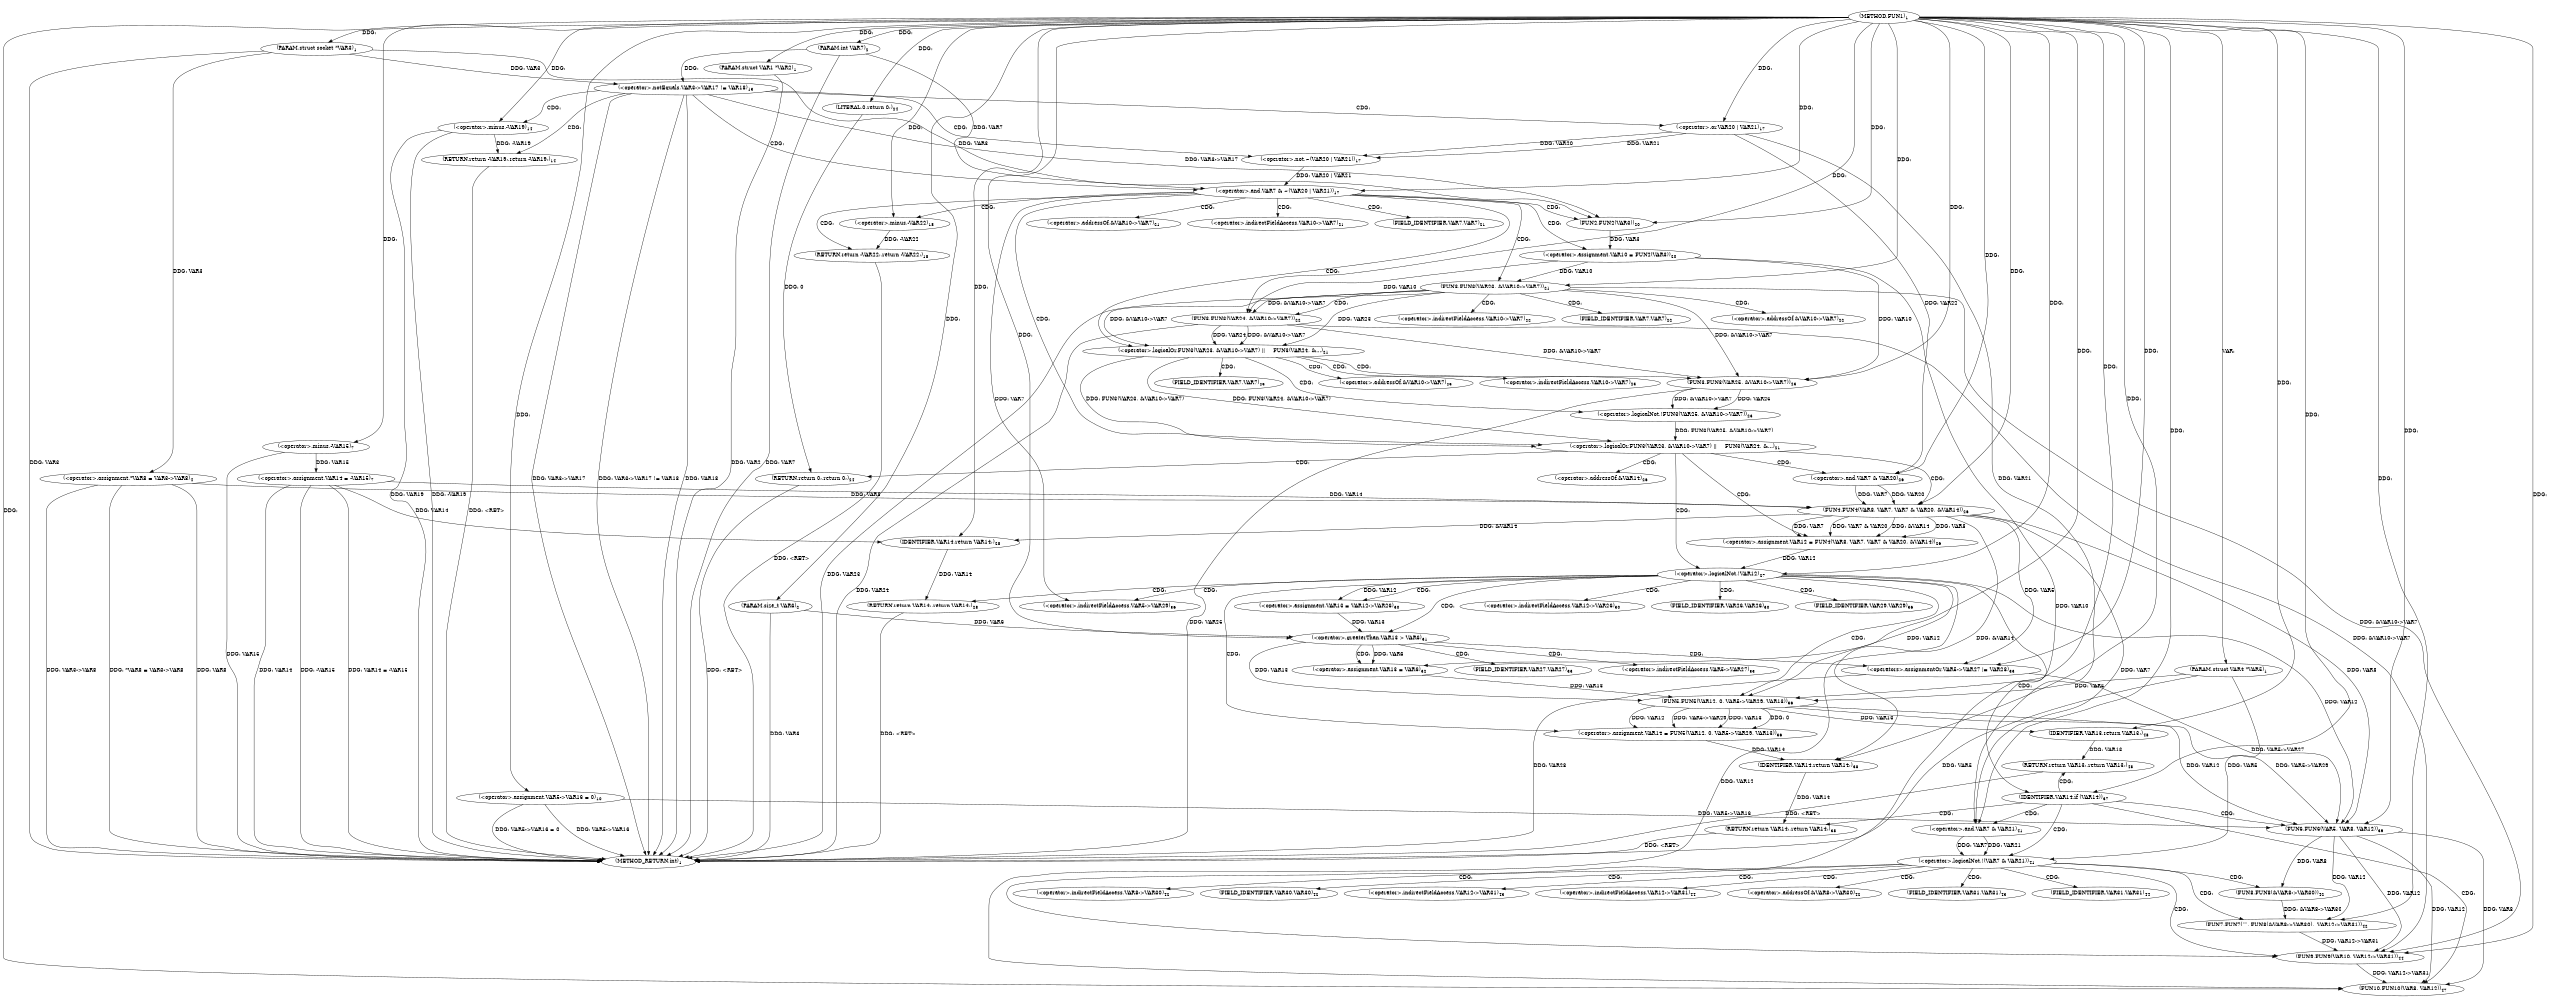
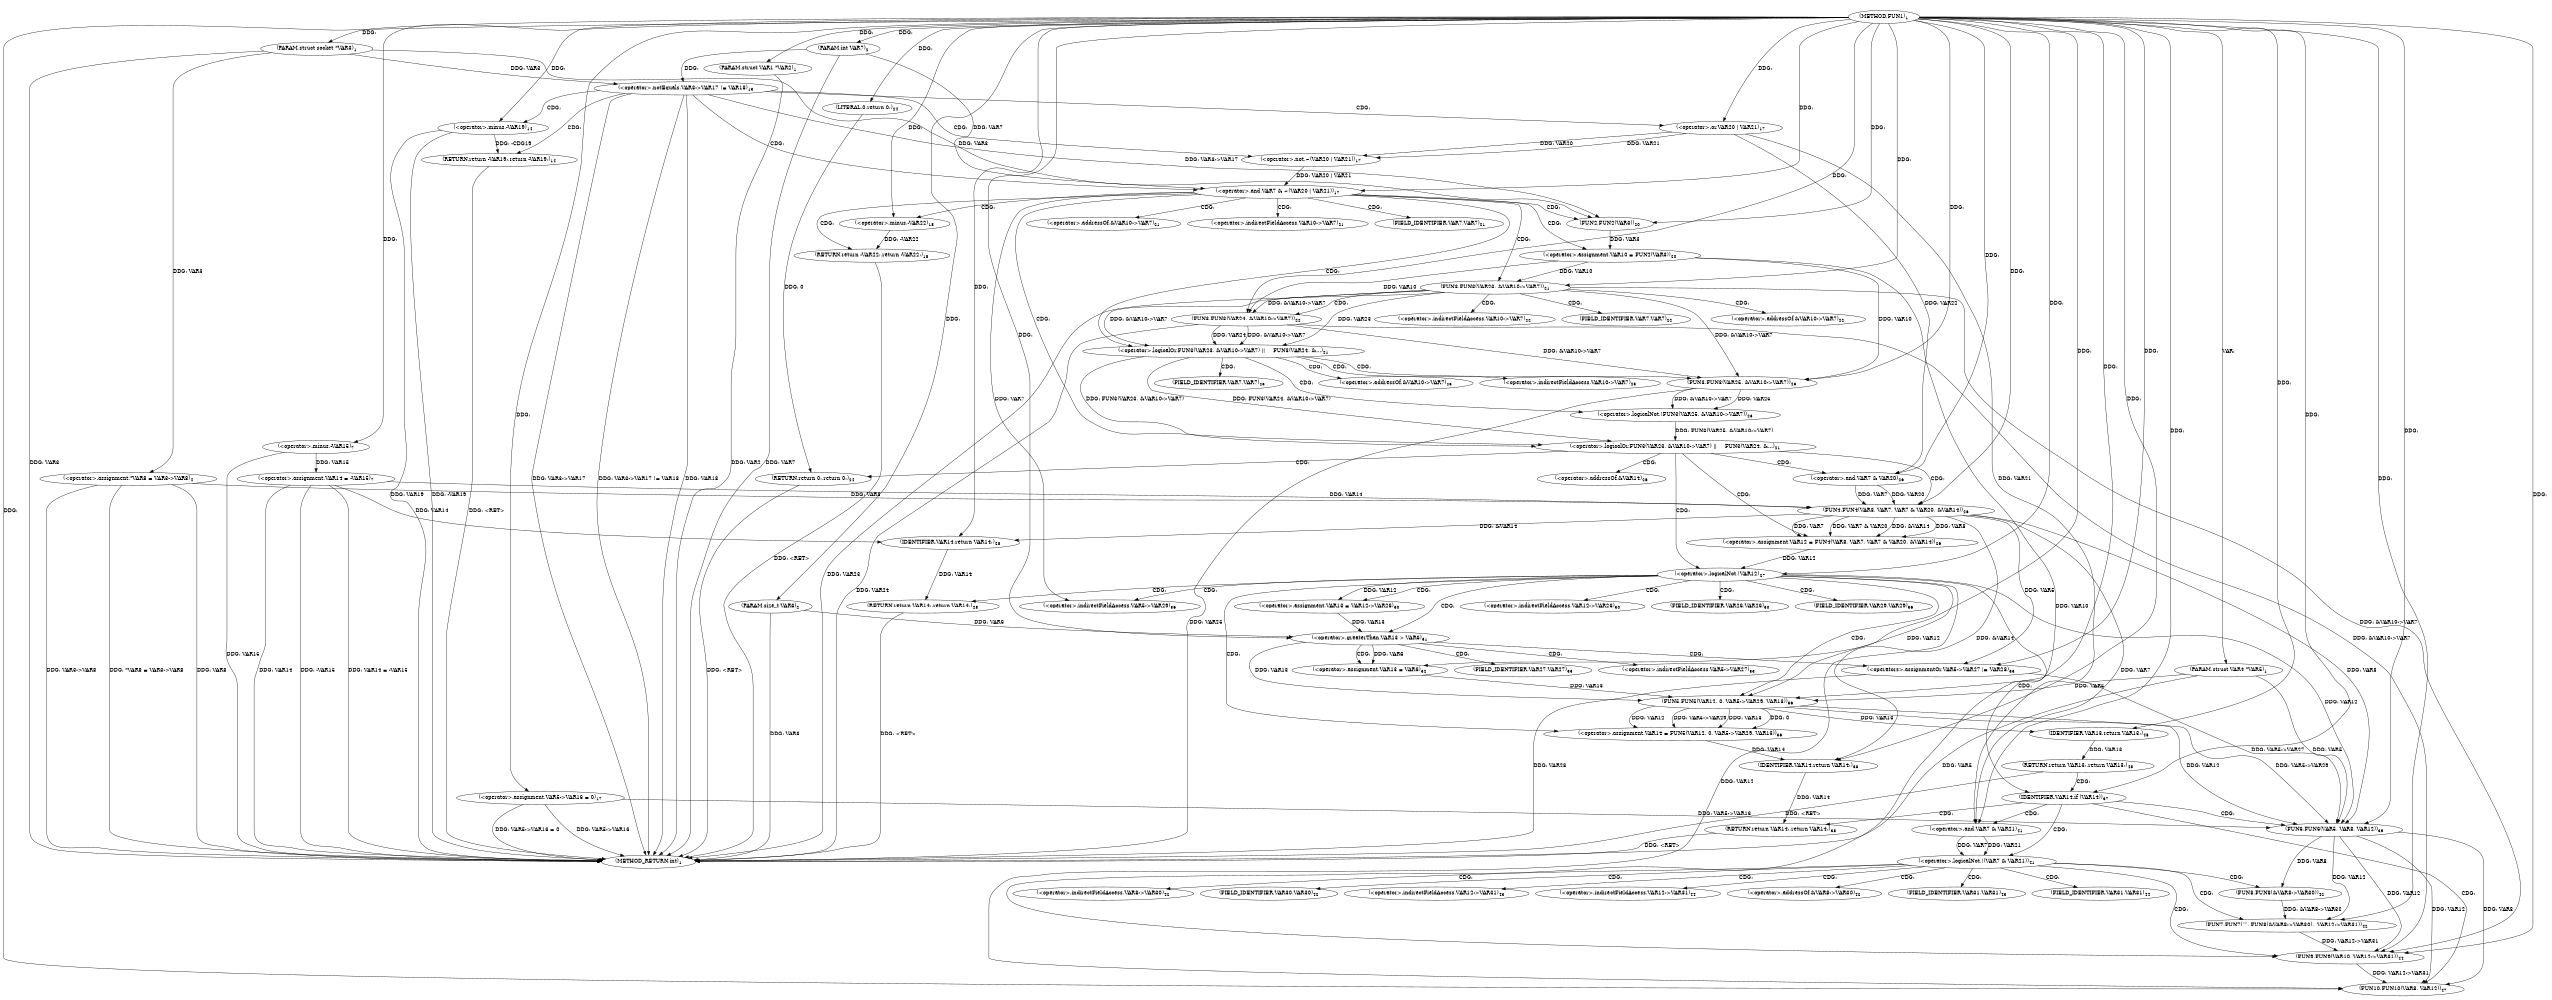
(514, 144) -> (514, 144)
(2058, 783) -> (2076, 781)
(599, 797) -> (599, 797)
(2225, 834) -> (2310, 750)
